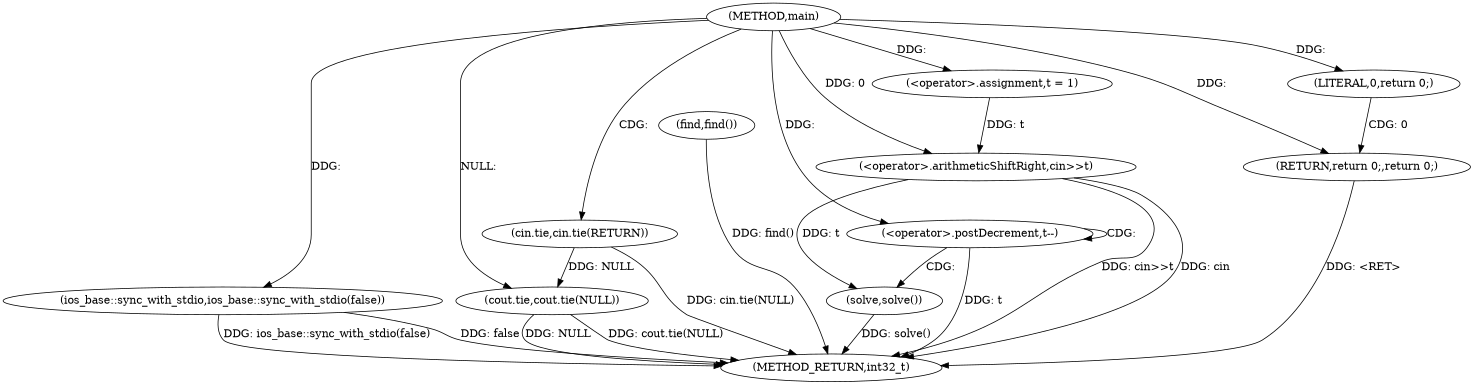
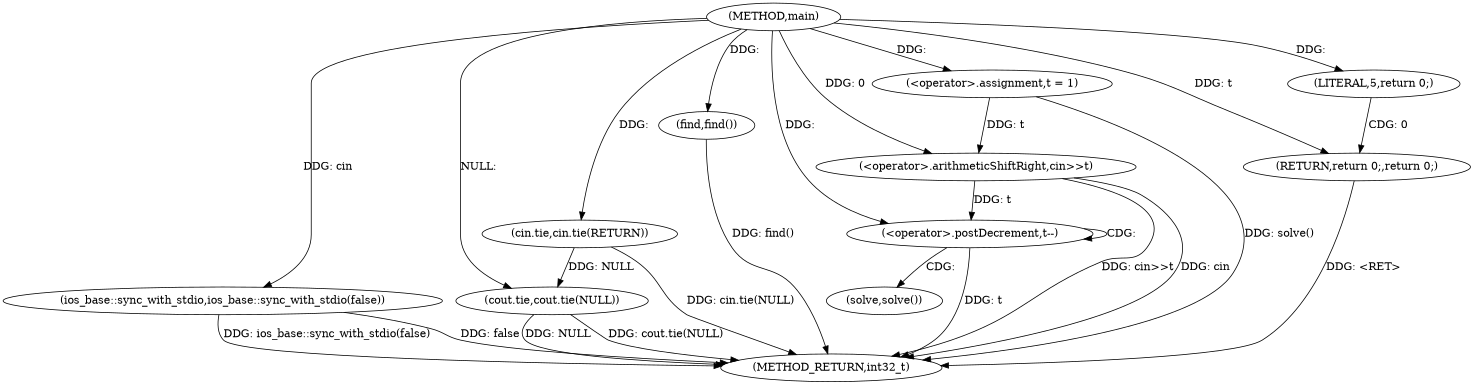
none -> (720, 62)
(1213, 84) -> (1213, 84)
(1374, 84) -> (1374, 84)
(636, 125) -> (636, 125)
(328, 167) -> (328, 167)
(811, 212) -> (973, 197)
(860, 331) -> (1226, 280)
